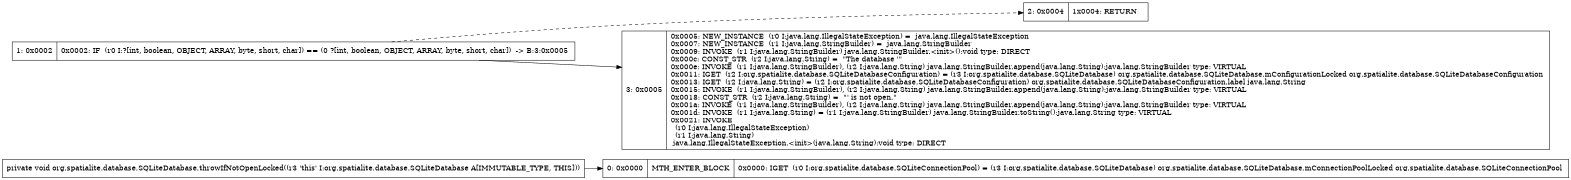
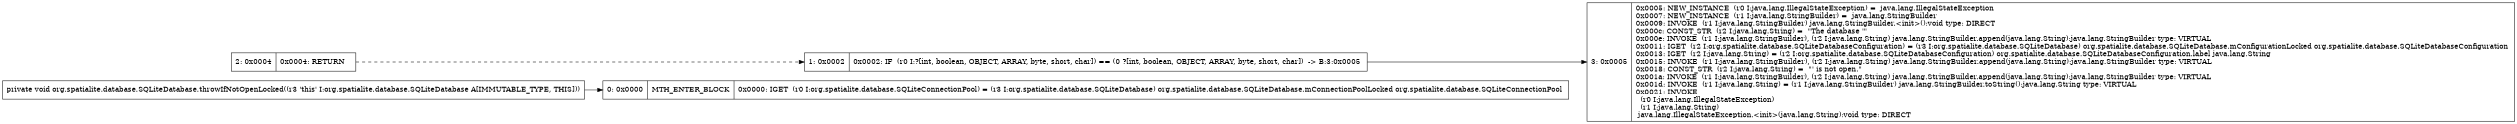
(1108, 12) -> (316, 62)
(705, 21) -> (577, 62)
